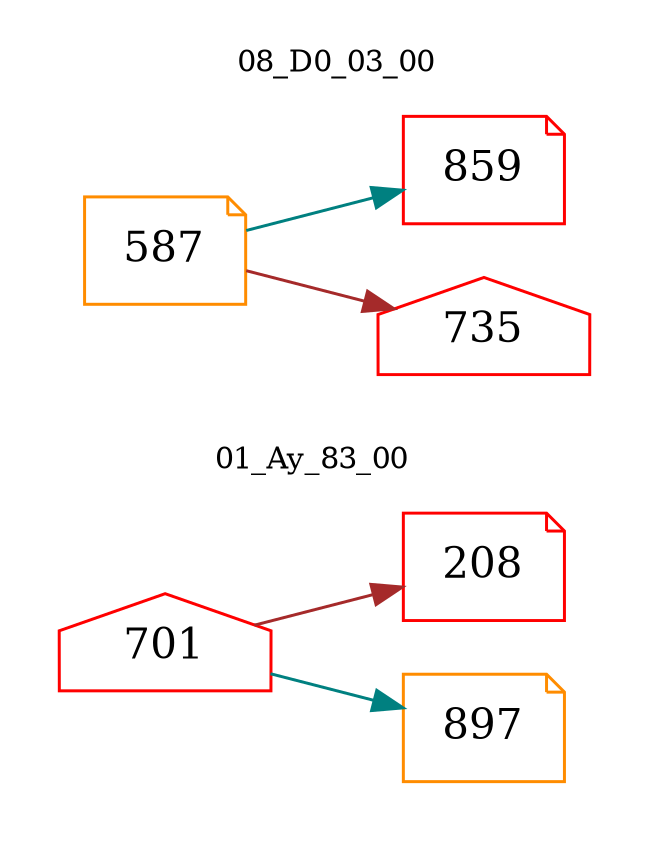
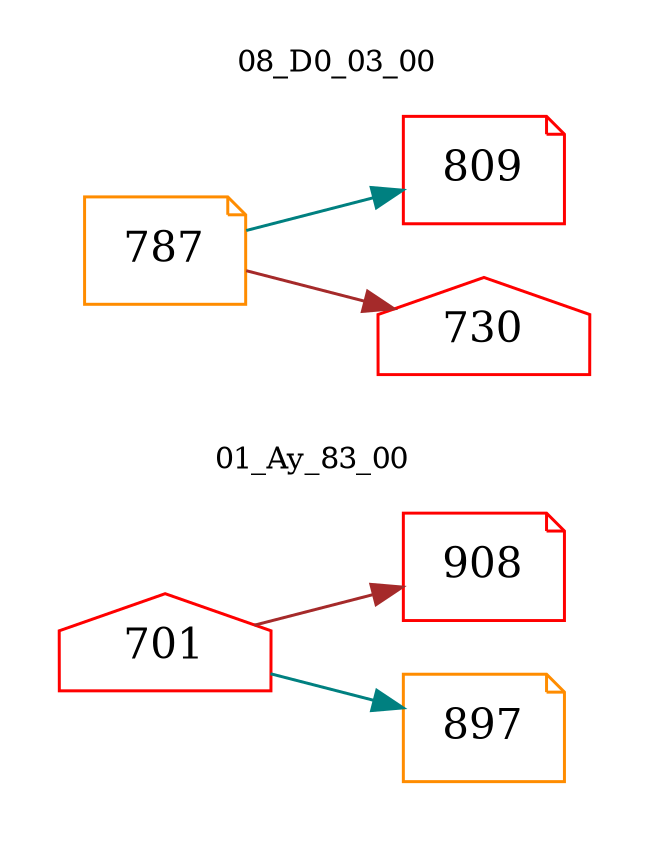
(484, 170) -> (484, 170)
(165, 251) -> (165, 251)
(484, 331) -> (484, 331)
(484, 567) -> (484, 567)
